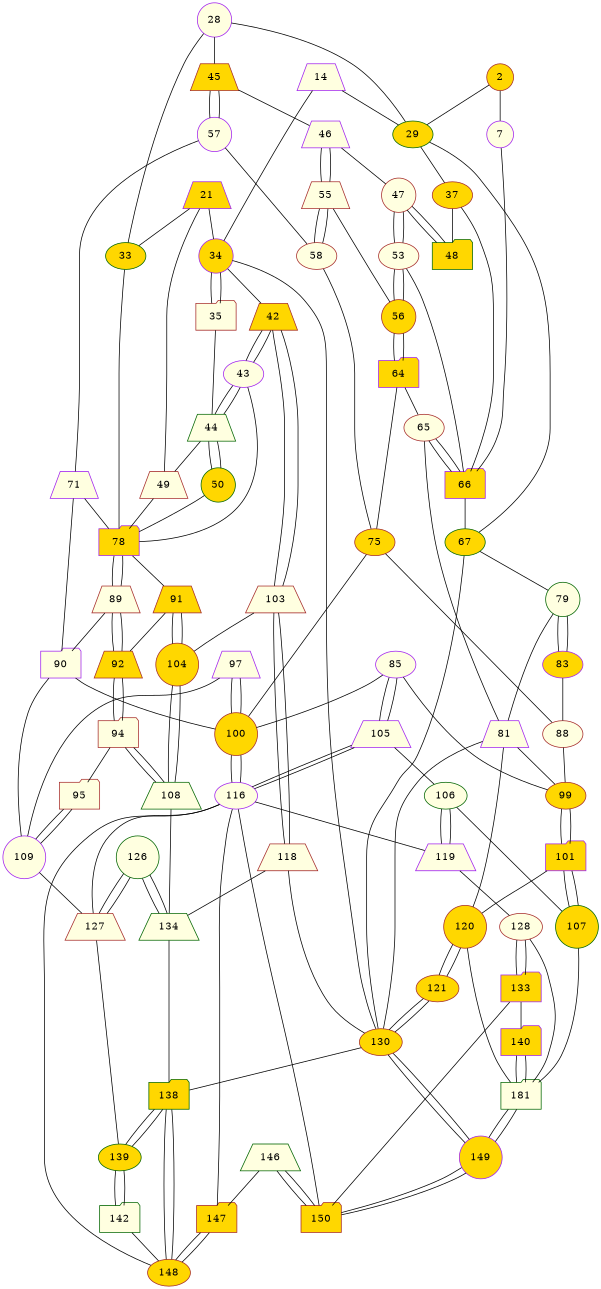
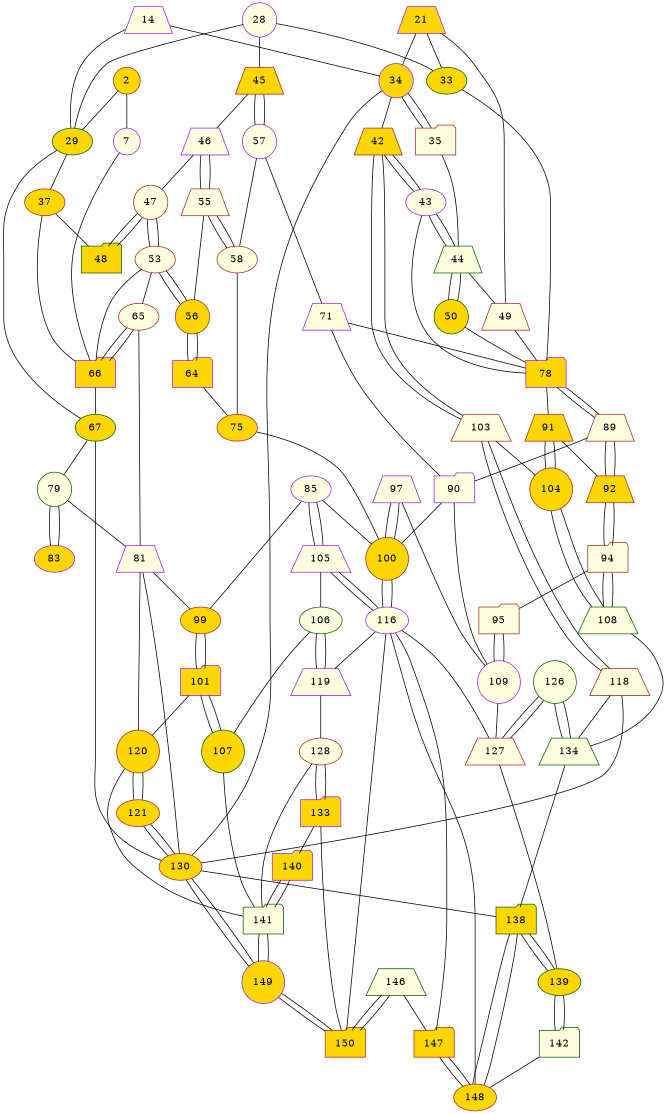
(412, 401) -> (147, 288)
(563, 734) -> none
(521, 1096) -> (263, 921)
